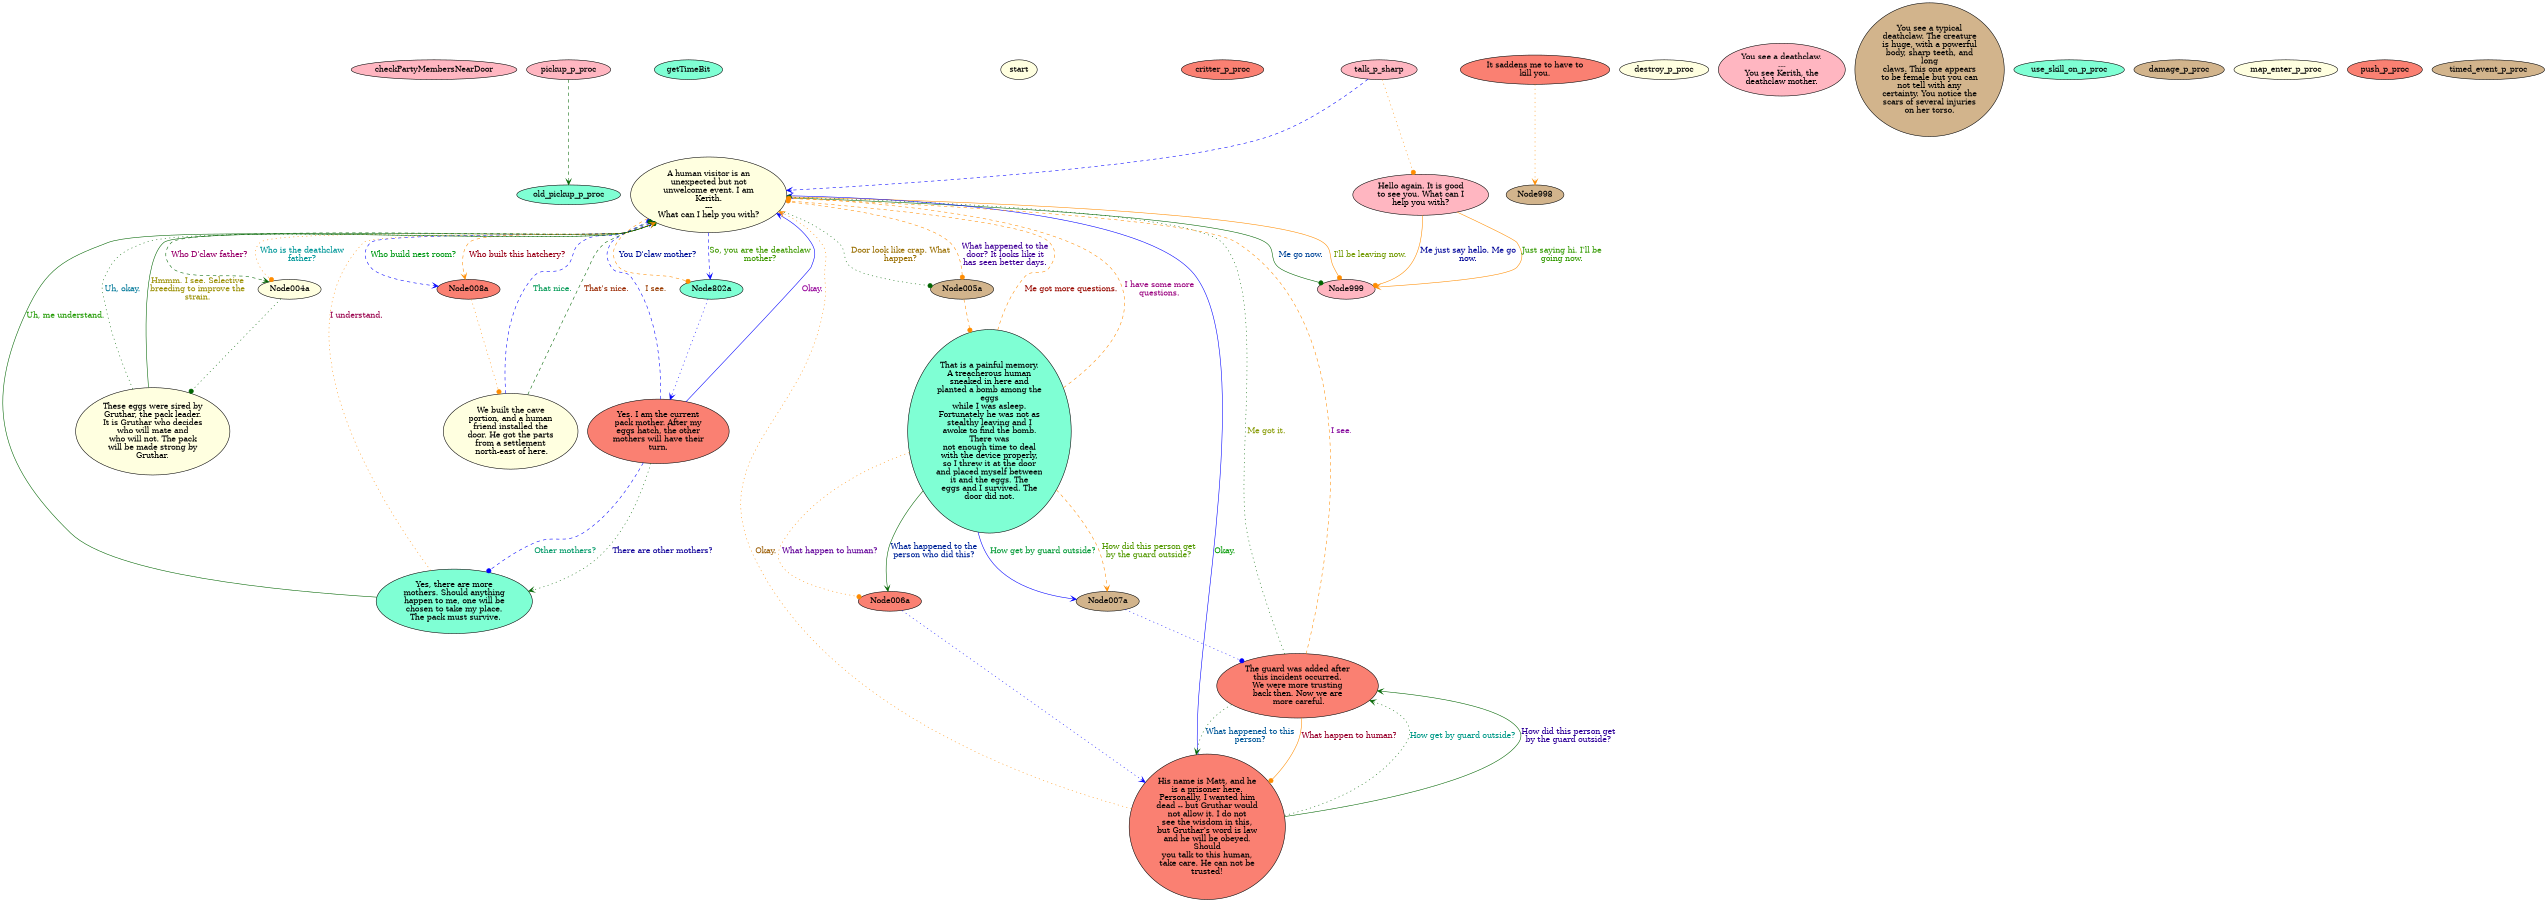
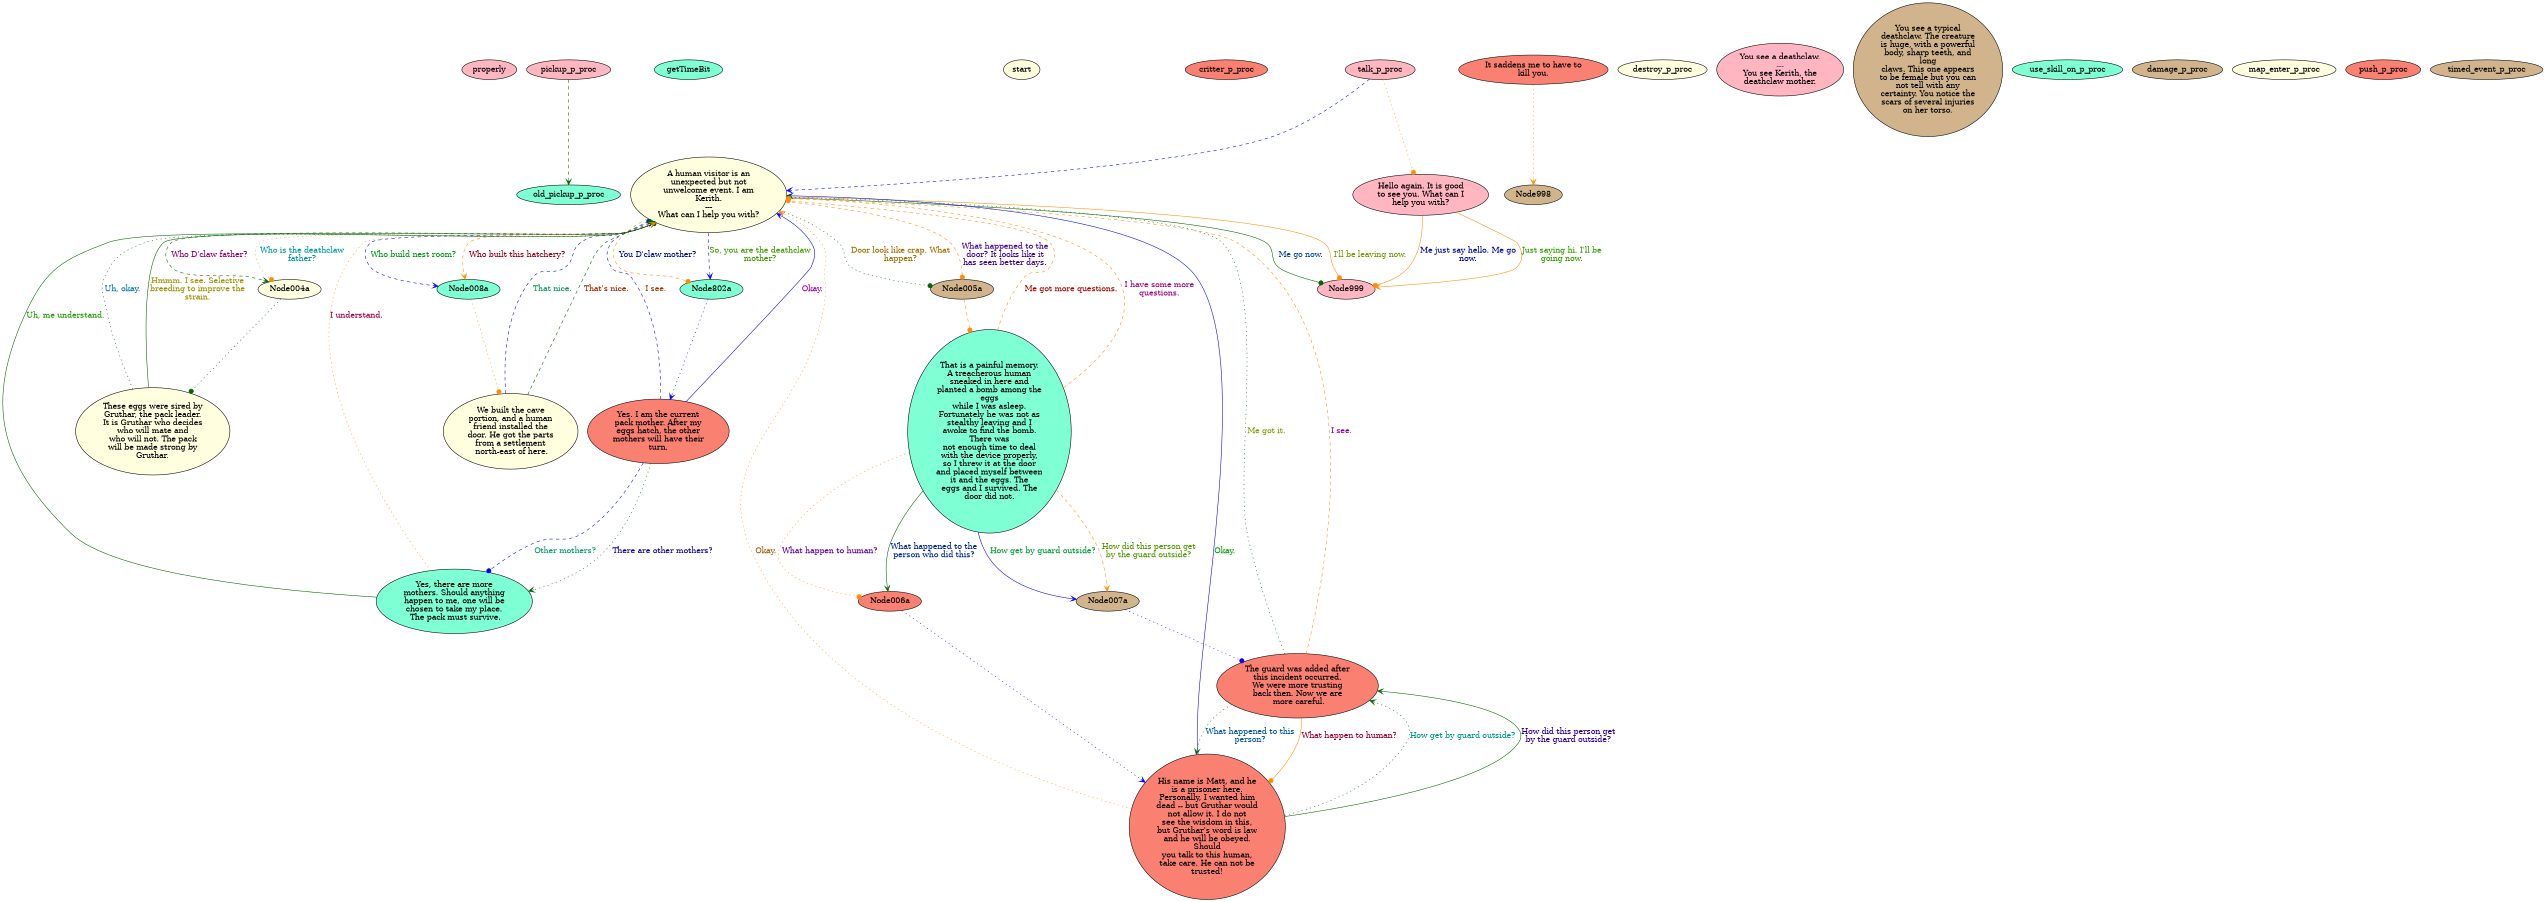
(434, 70) -> (489, 70)
(1379, 70) -> (1380, 70)
(469, 289) -> (469, 289)
